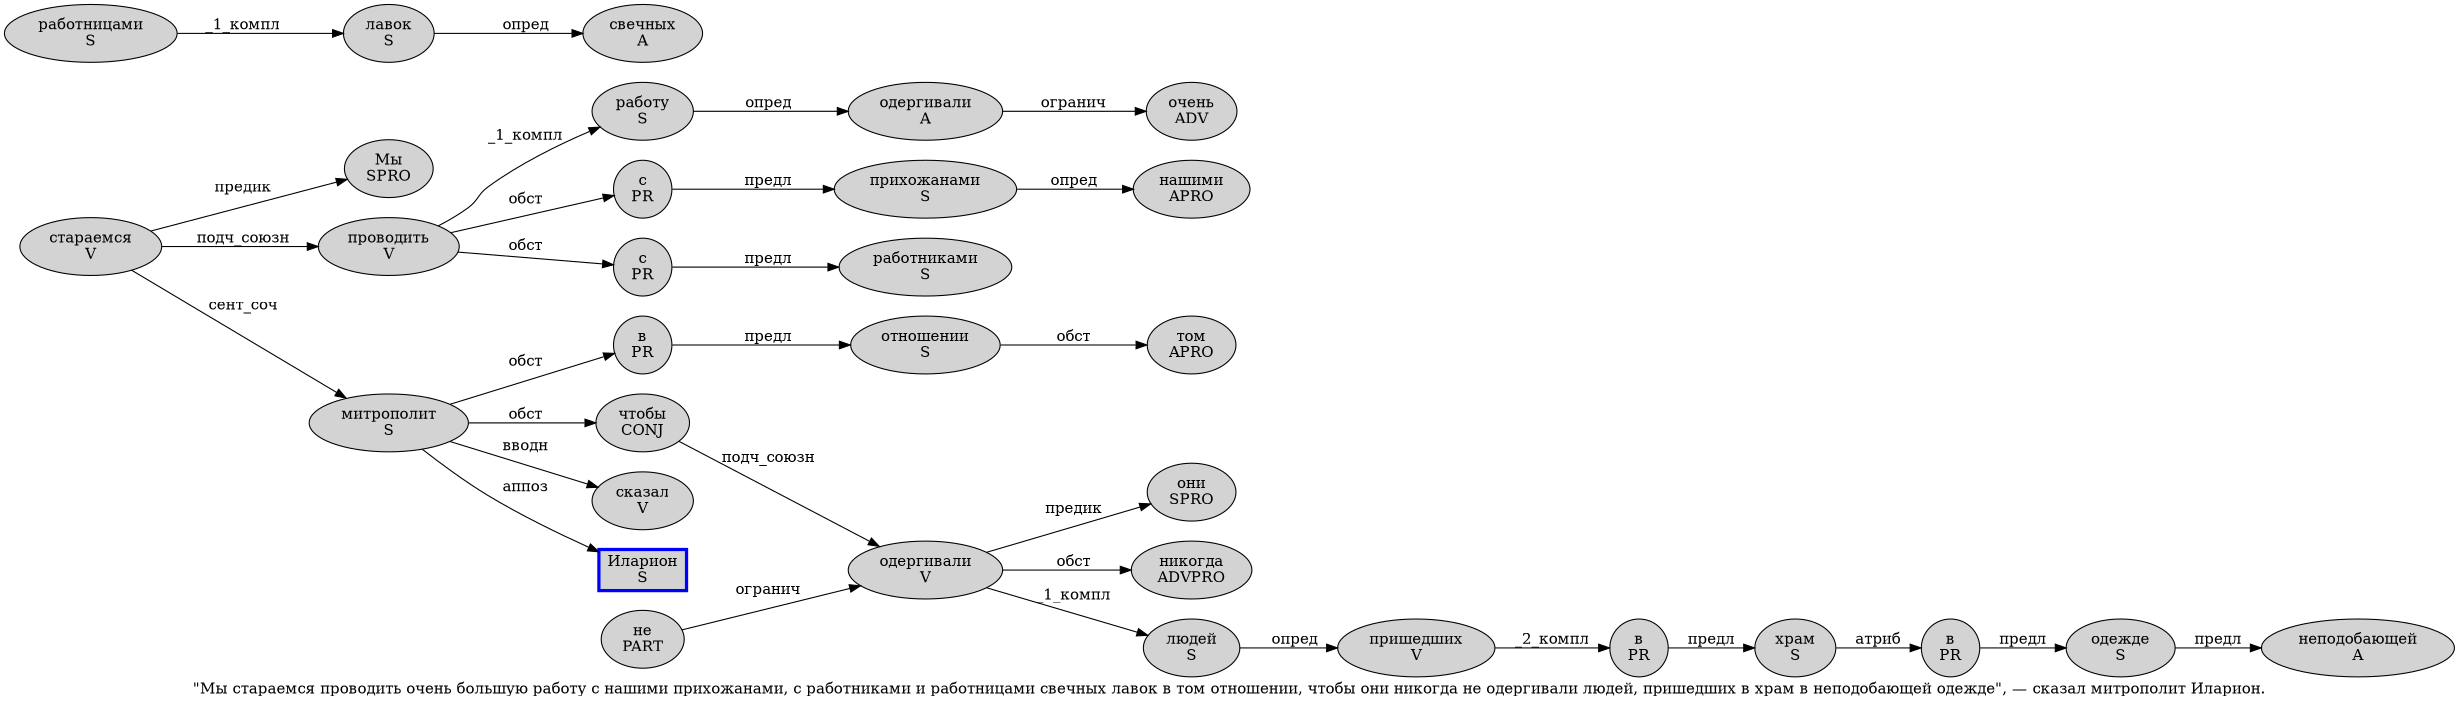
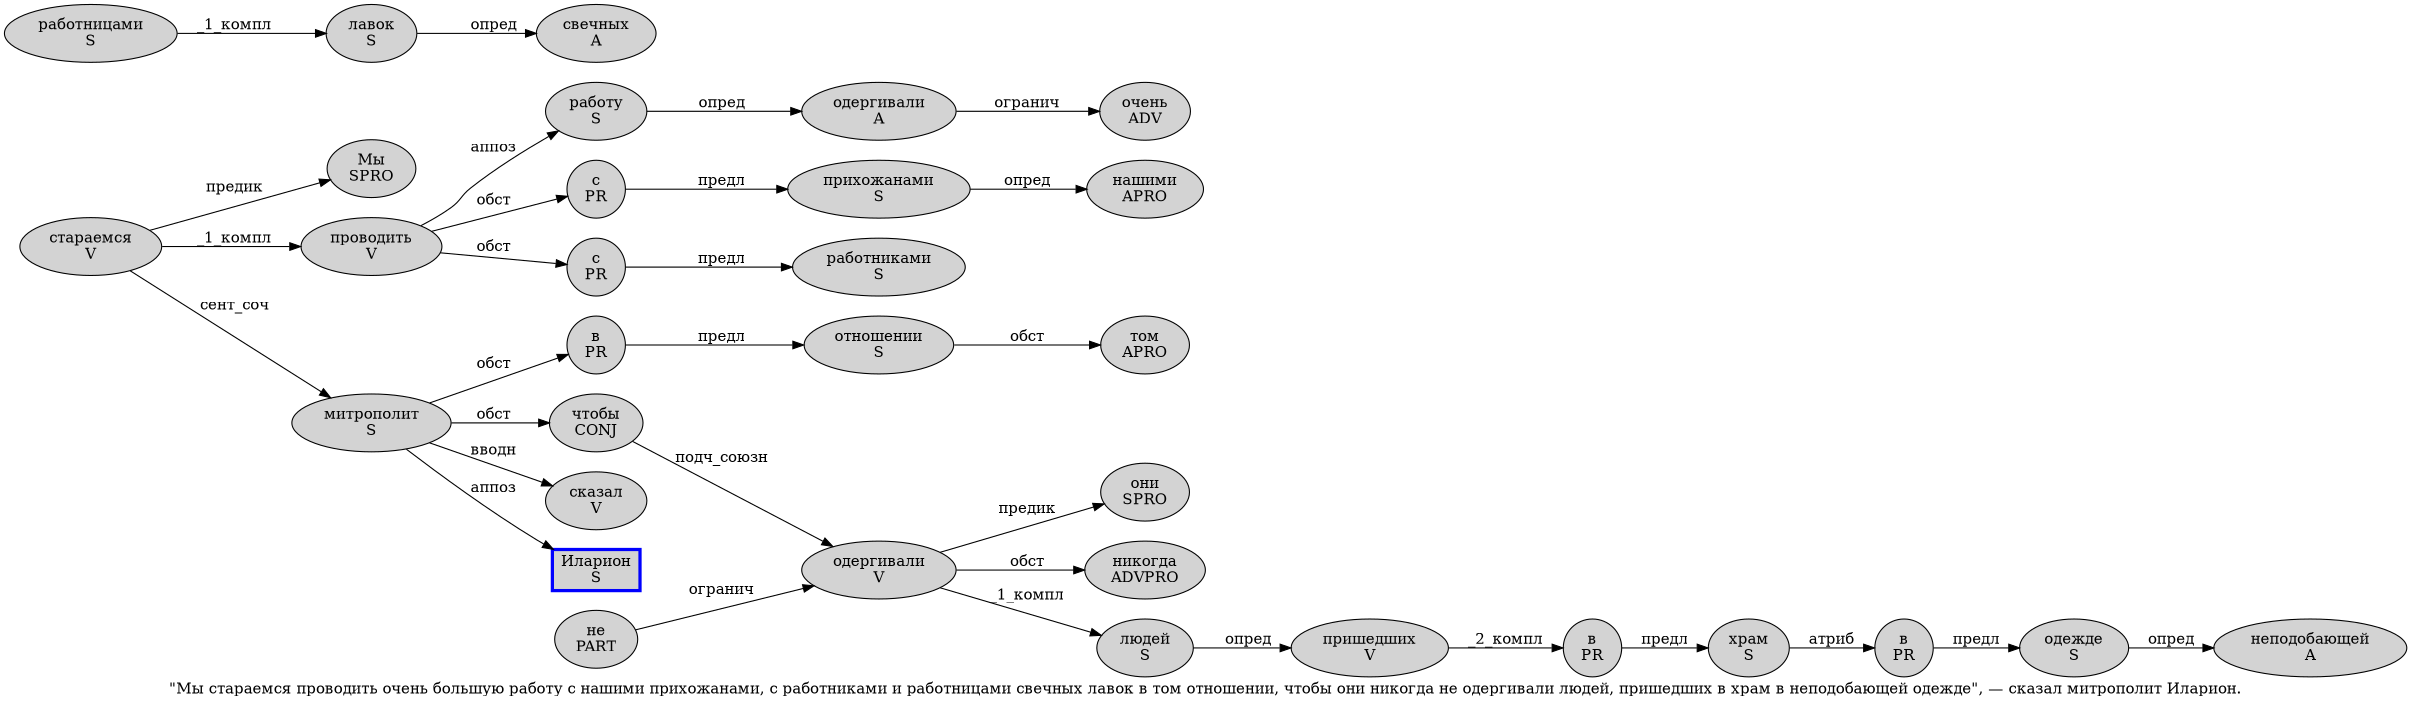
(526, 136) -> (494, 148)
(243, 238) -> (235, 238)
(2218, 640) -> (2171, 640)
